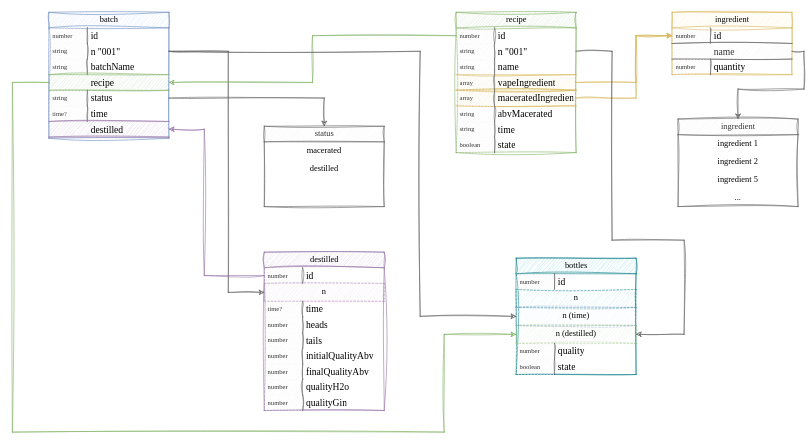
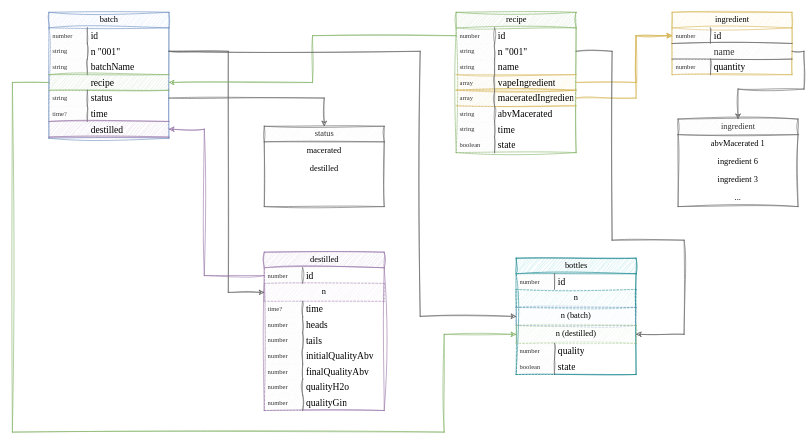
(738, 144) -> (738, 144)
(738, 162) -> (738, 162)
(738, 180) -> (738, 180)
(576, 317) -> (576, 317)
